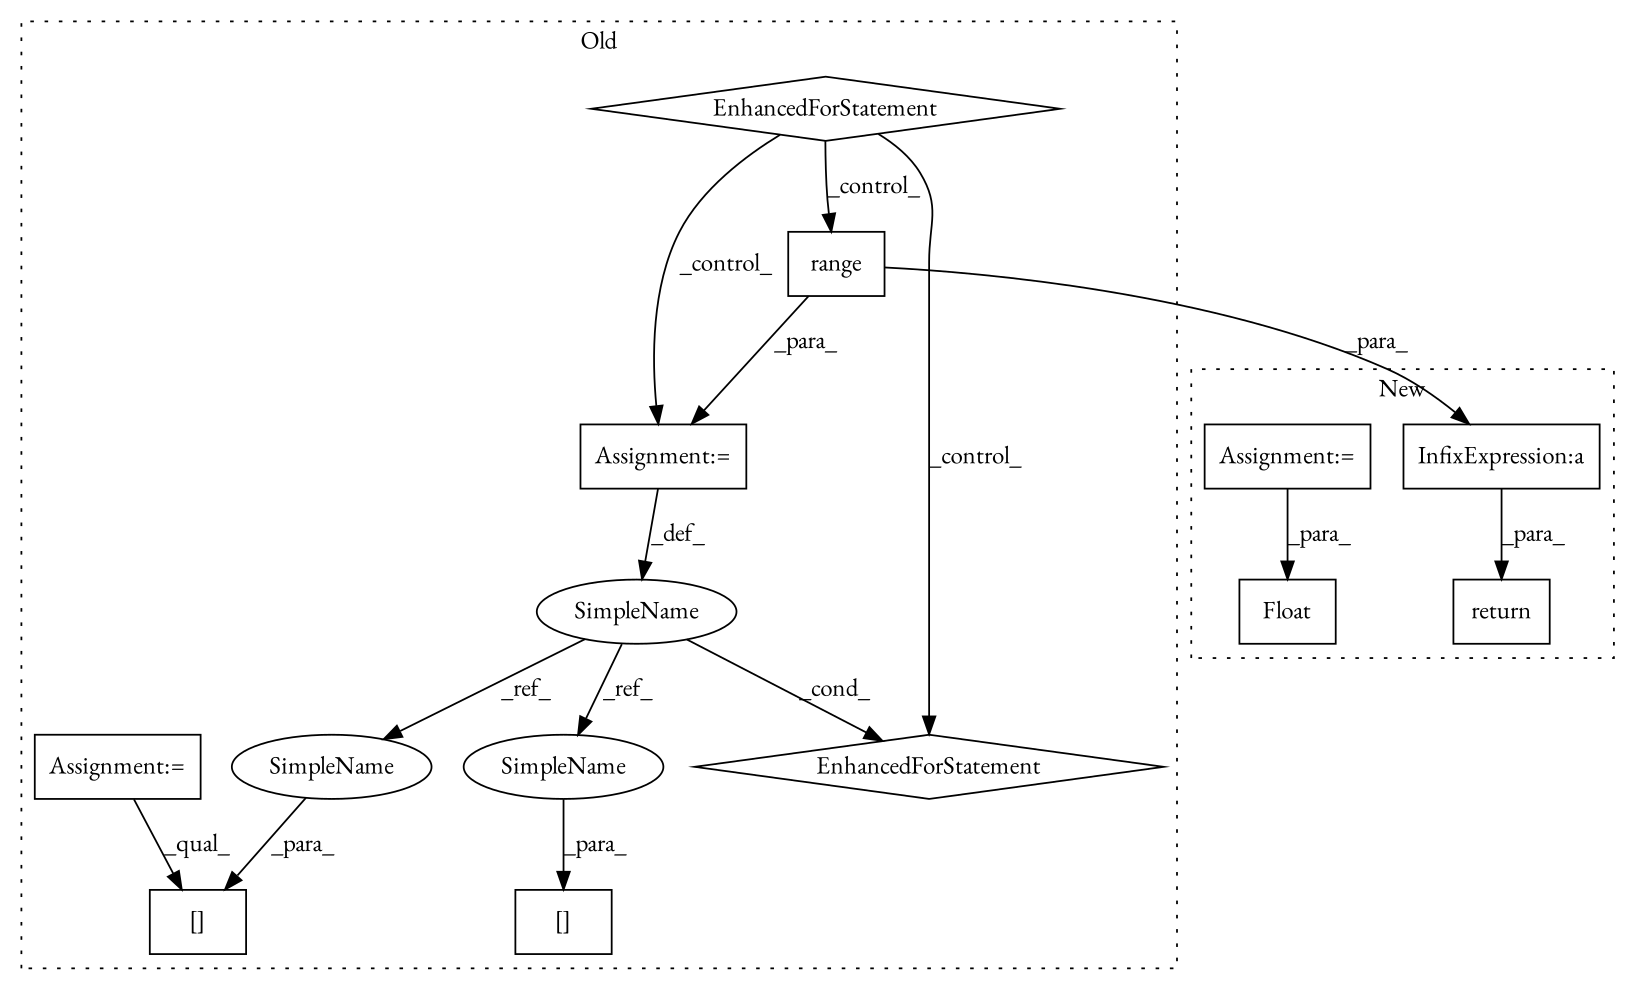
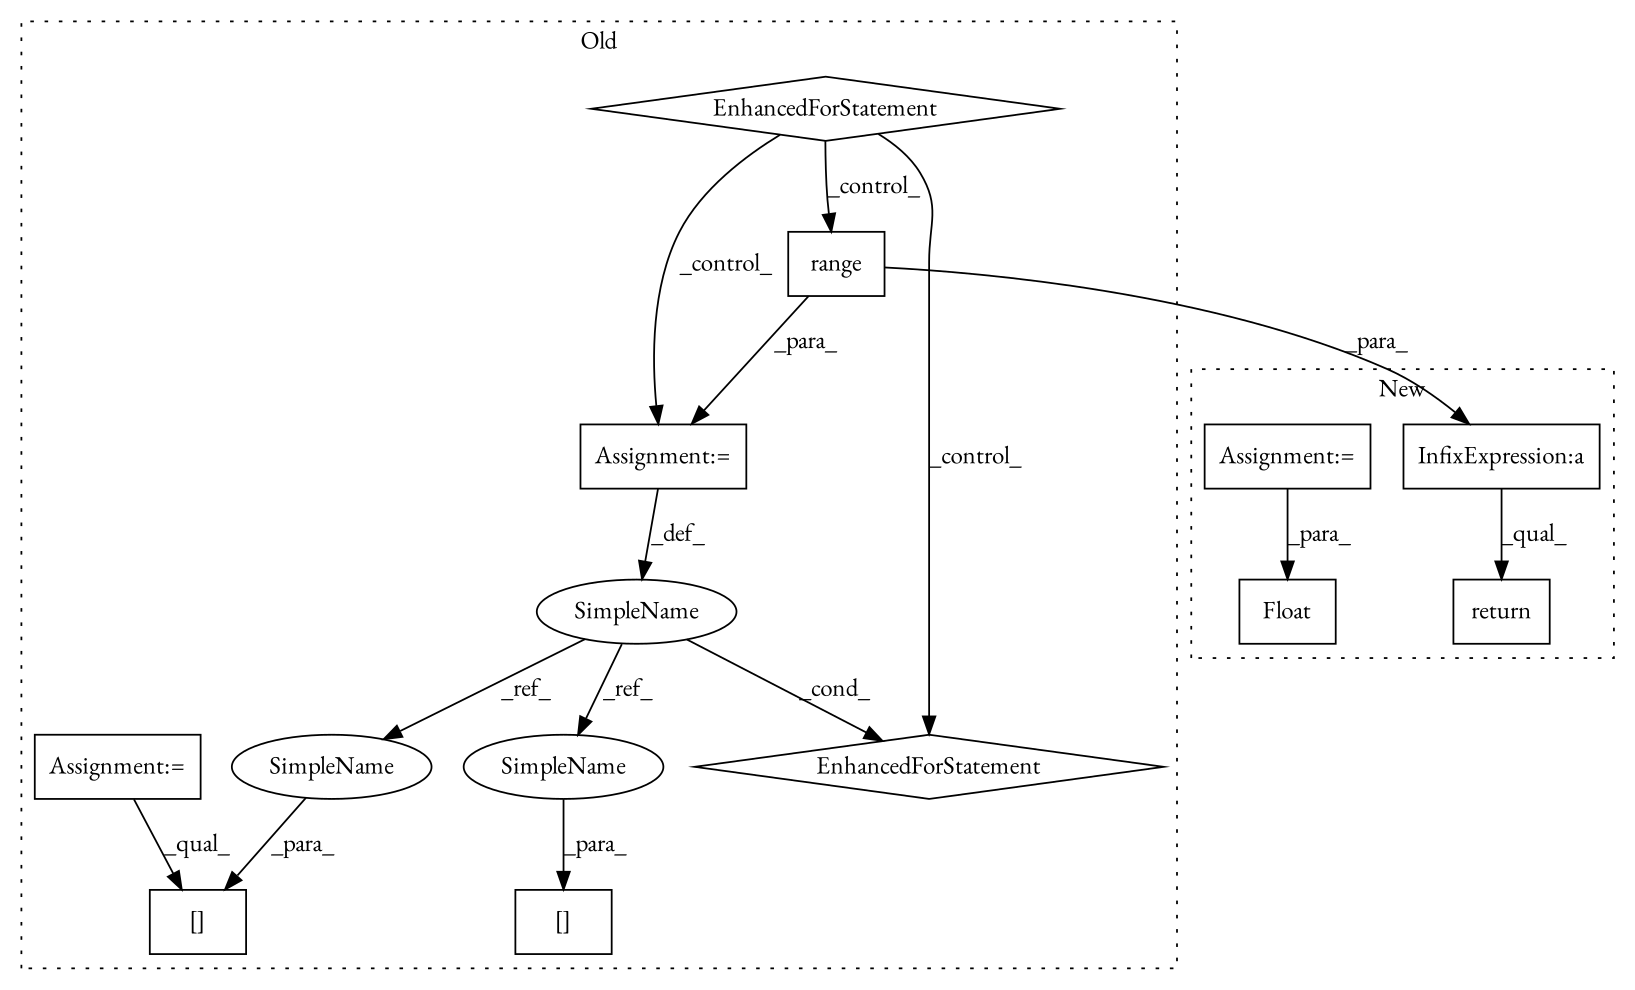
(1534, 534) -> (1534, 534)
